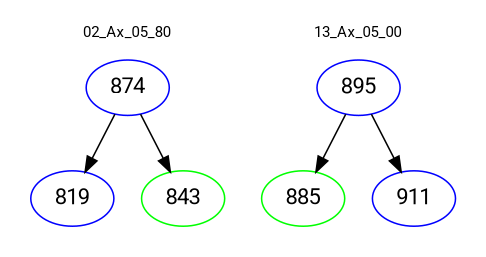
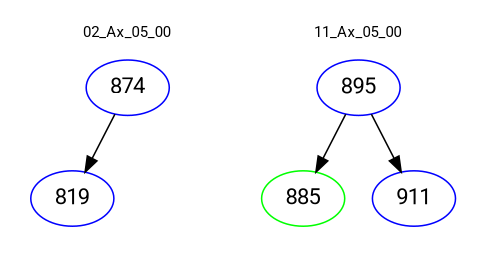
(128, 33) -> (128, 33)
(359, 33) -> (359, 33)
(183, 199) -> none
